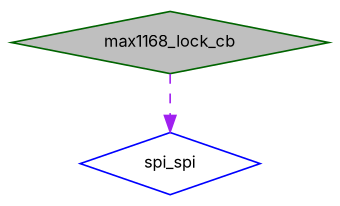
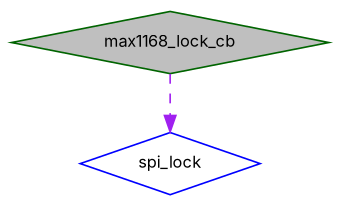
(170, 164) -> (170, 164)
